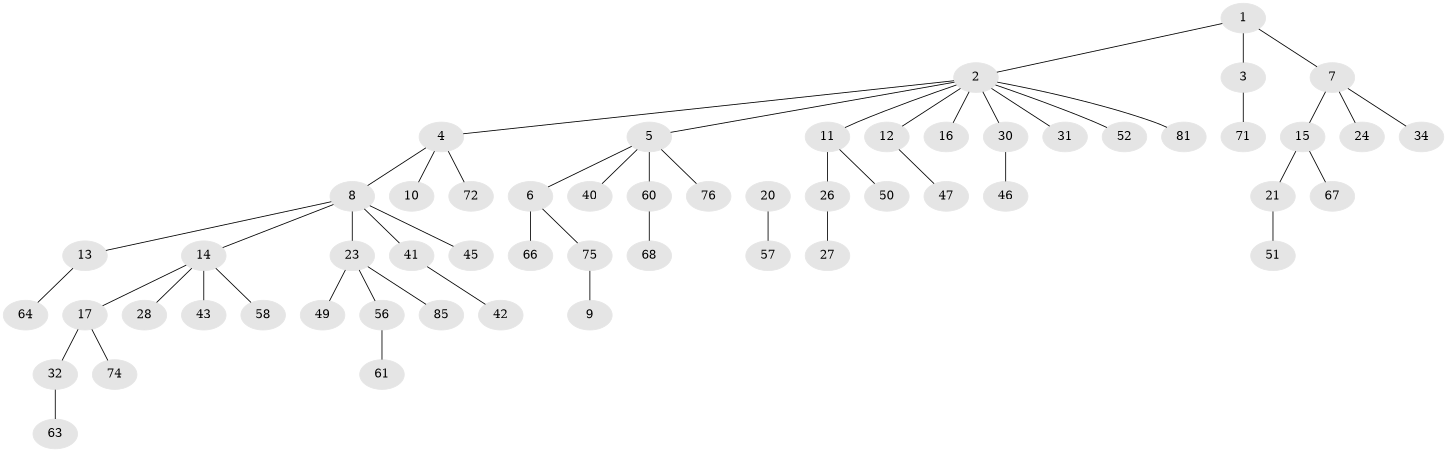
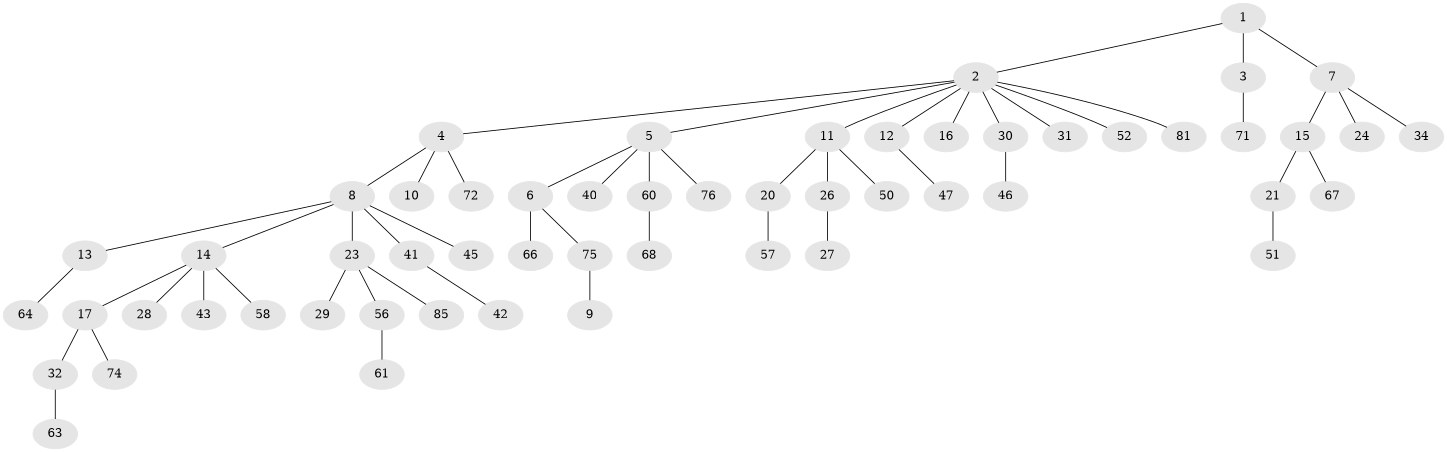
none -> (798, 167)
(323, 315) -> (323, 315)
